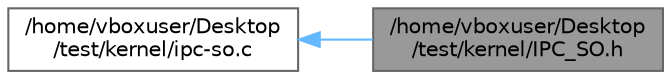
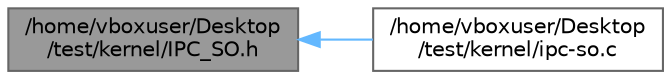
(347, 40) -> (347, 40)
